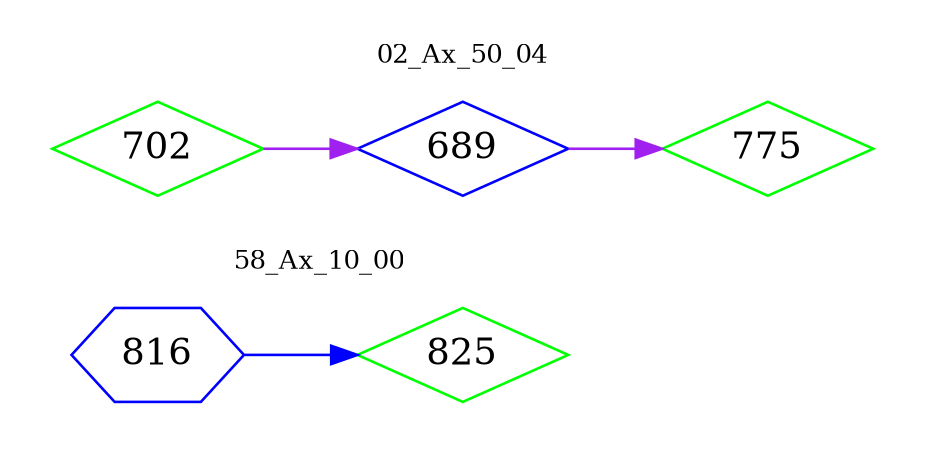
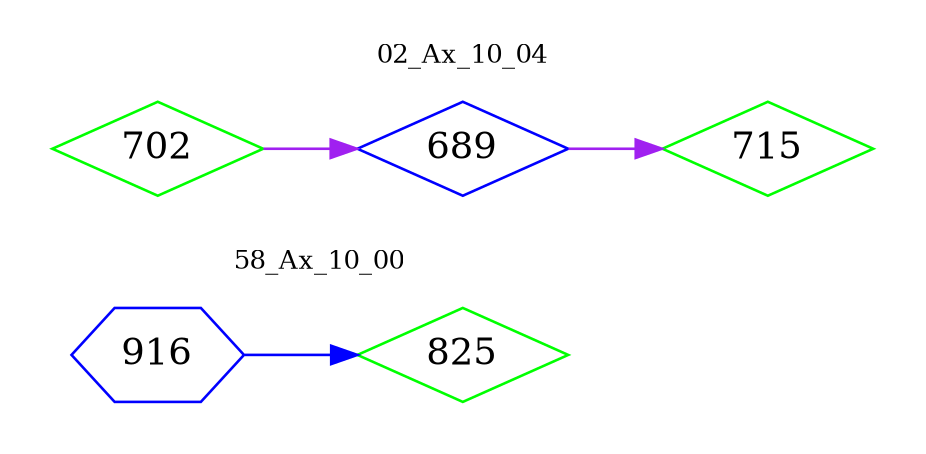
(463, 56) -> (463, 56)
(768, 149) -> (768, 149)
(158, 355) -> (158, 355)
